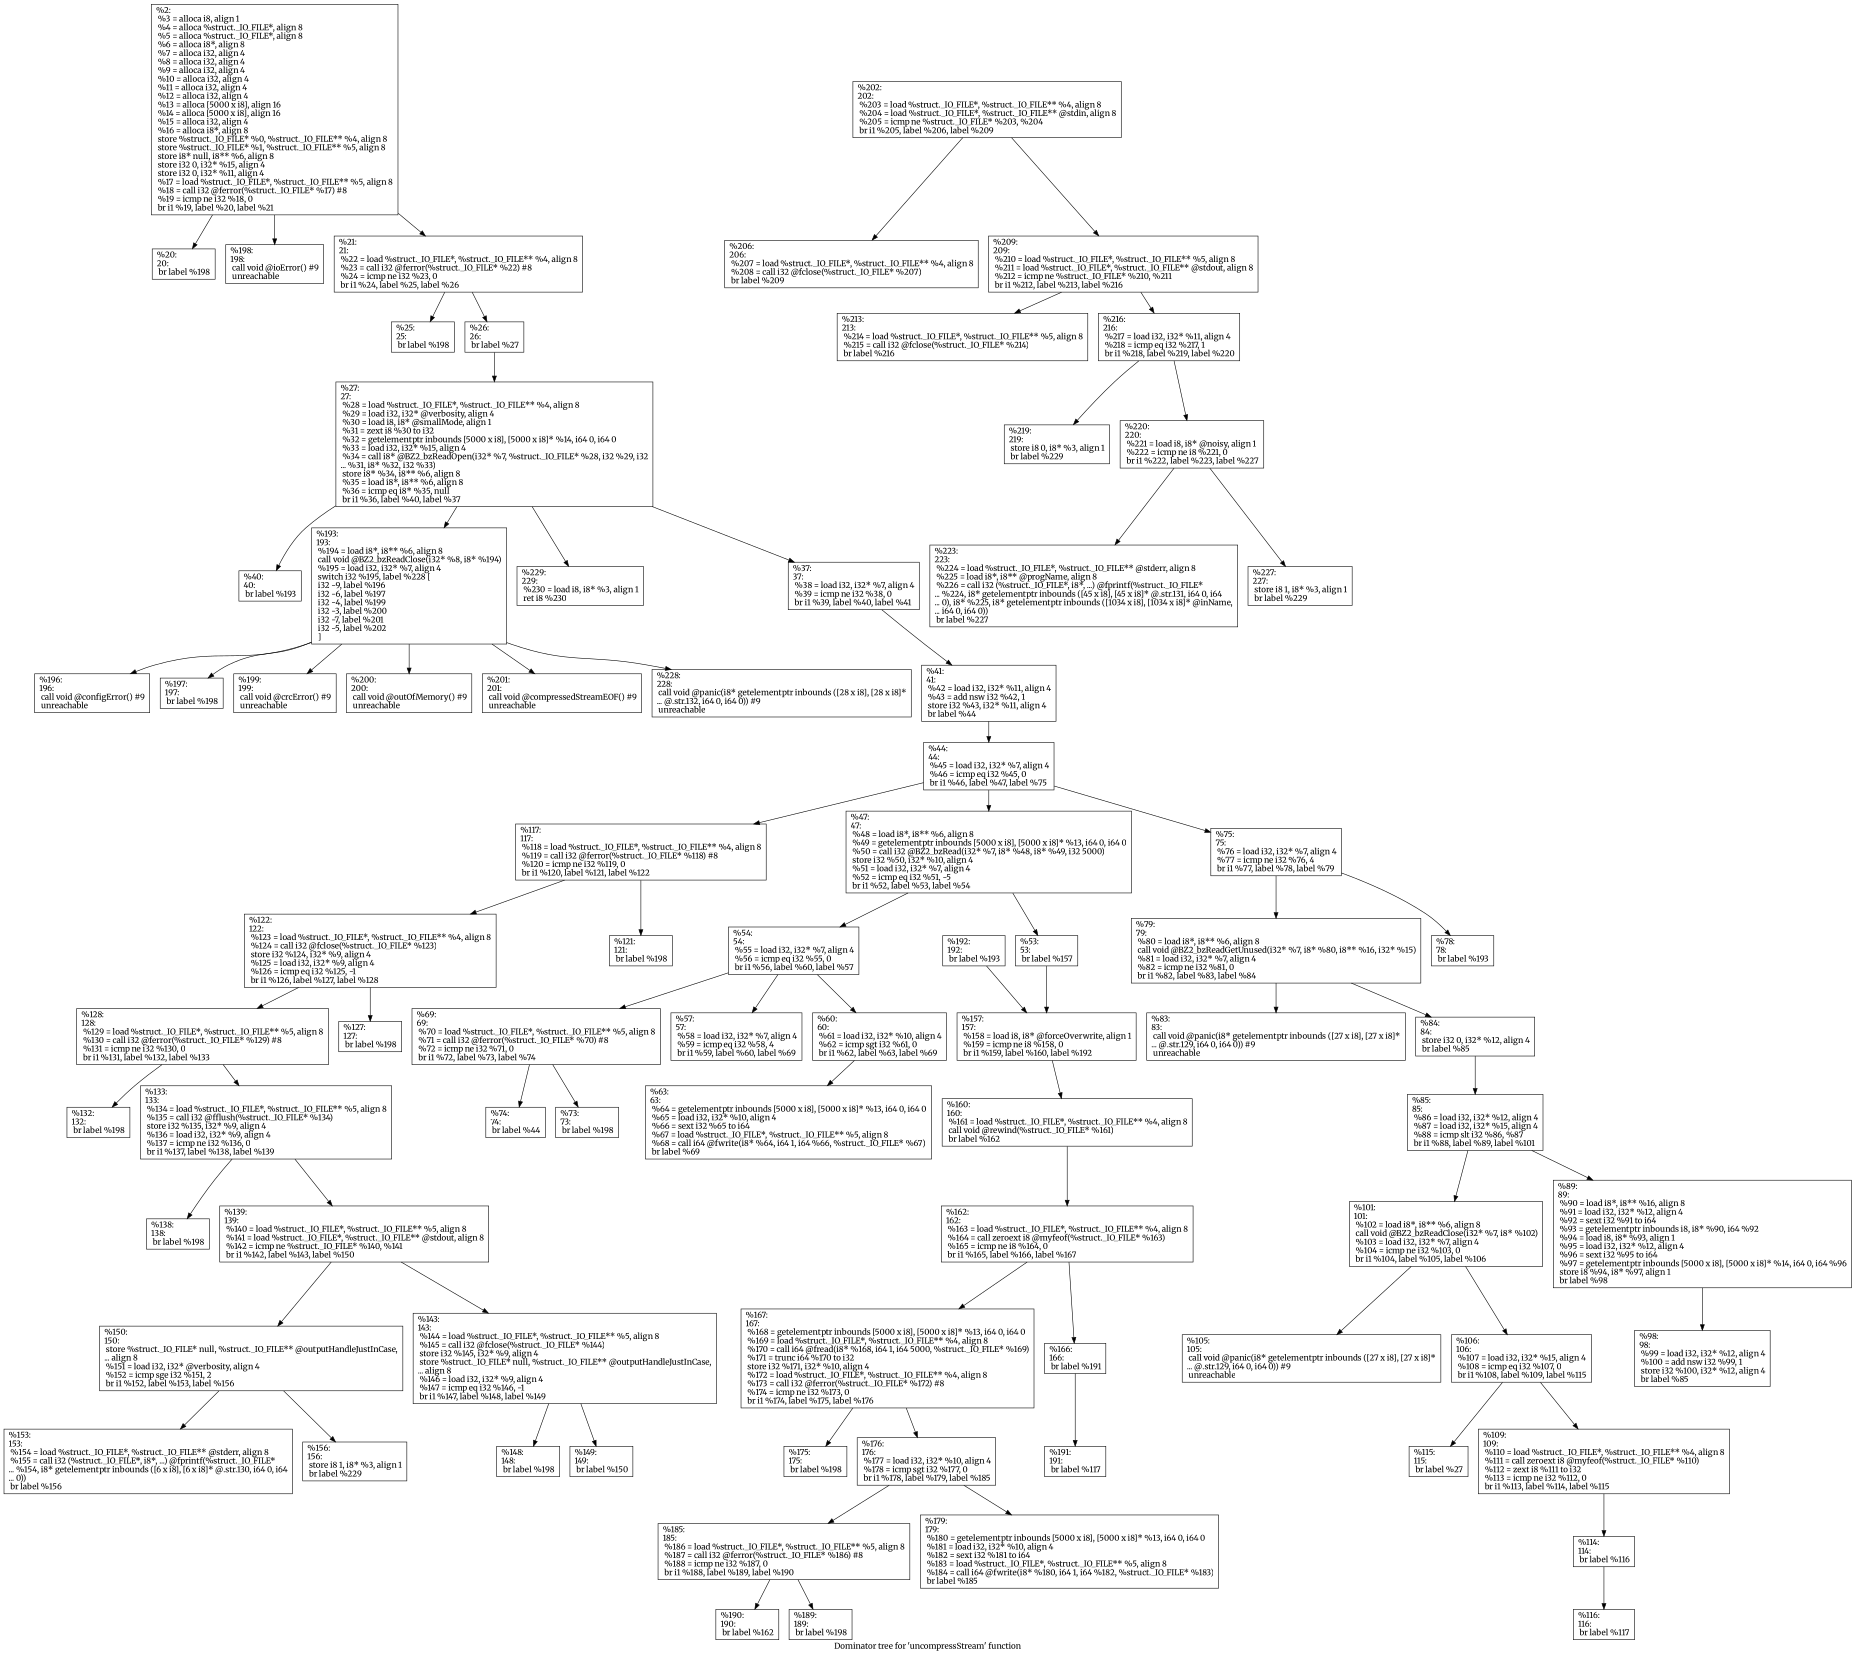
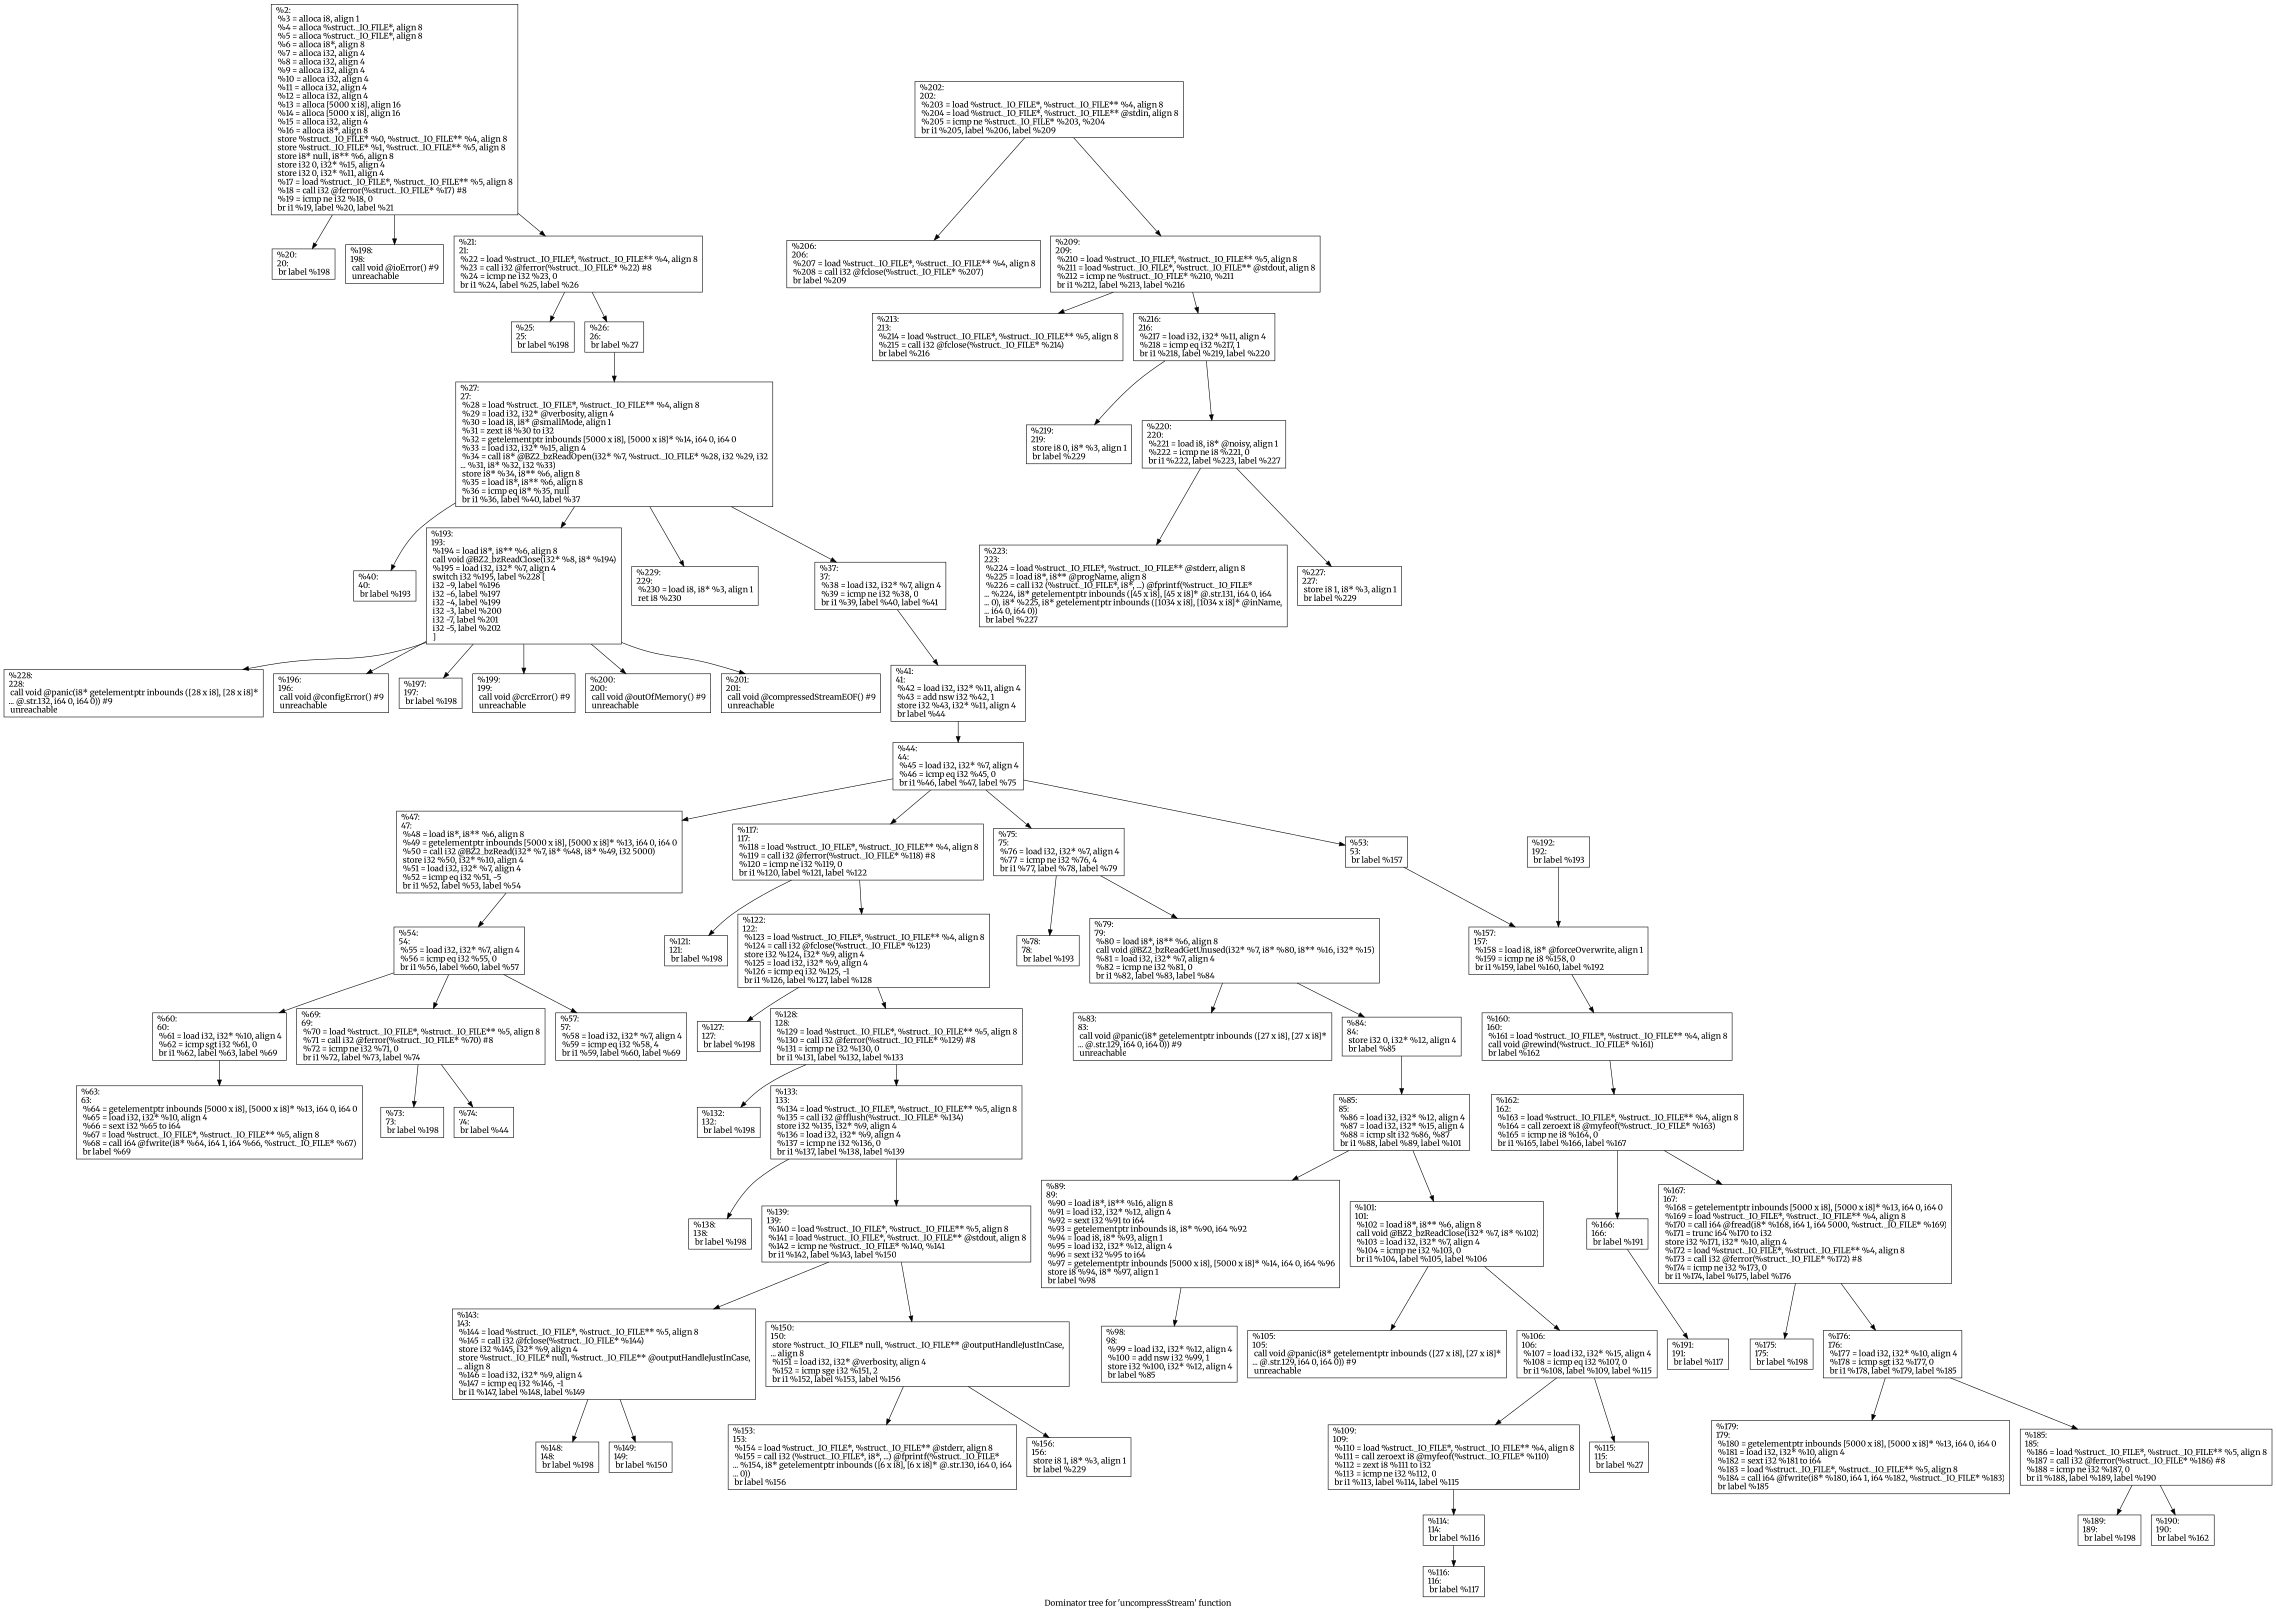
(1024, 912) -> (1181, 812)
